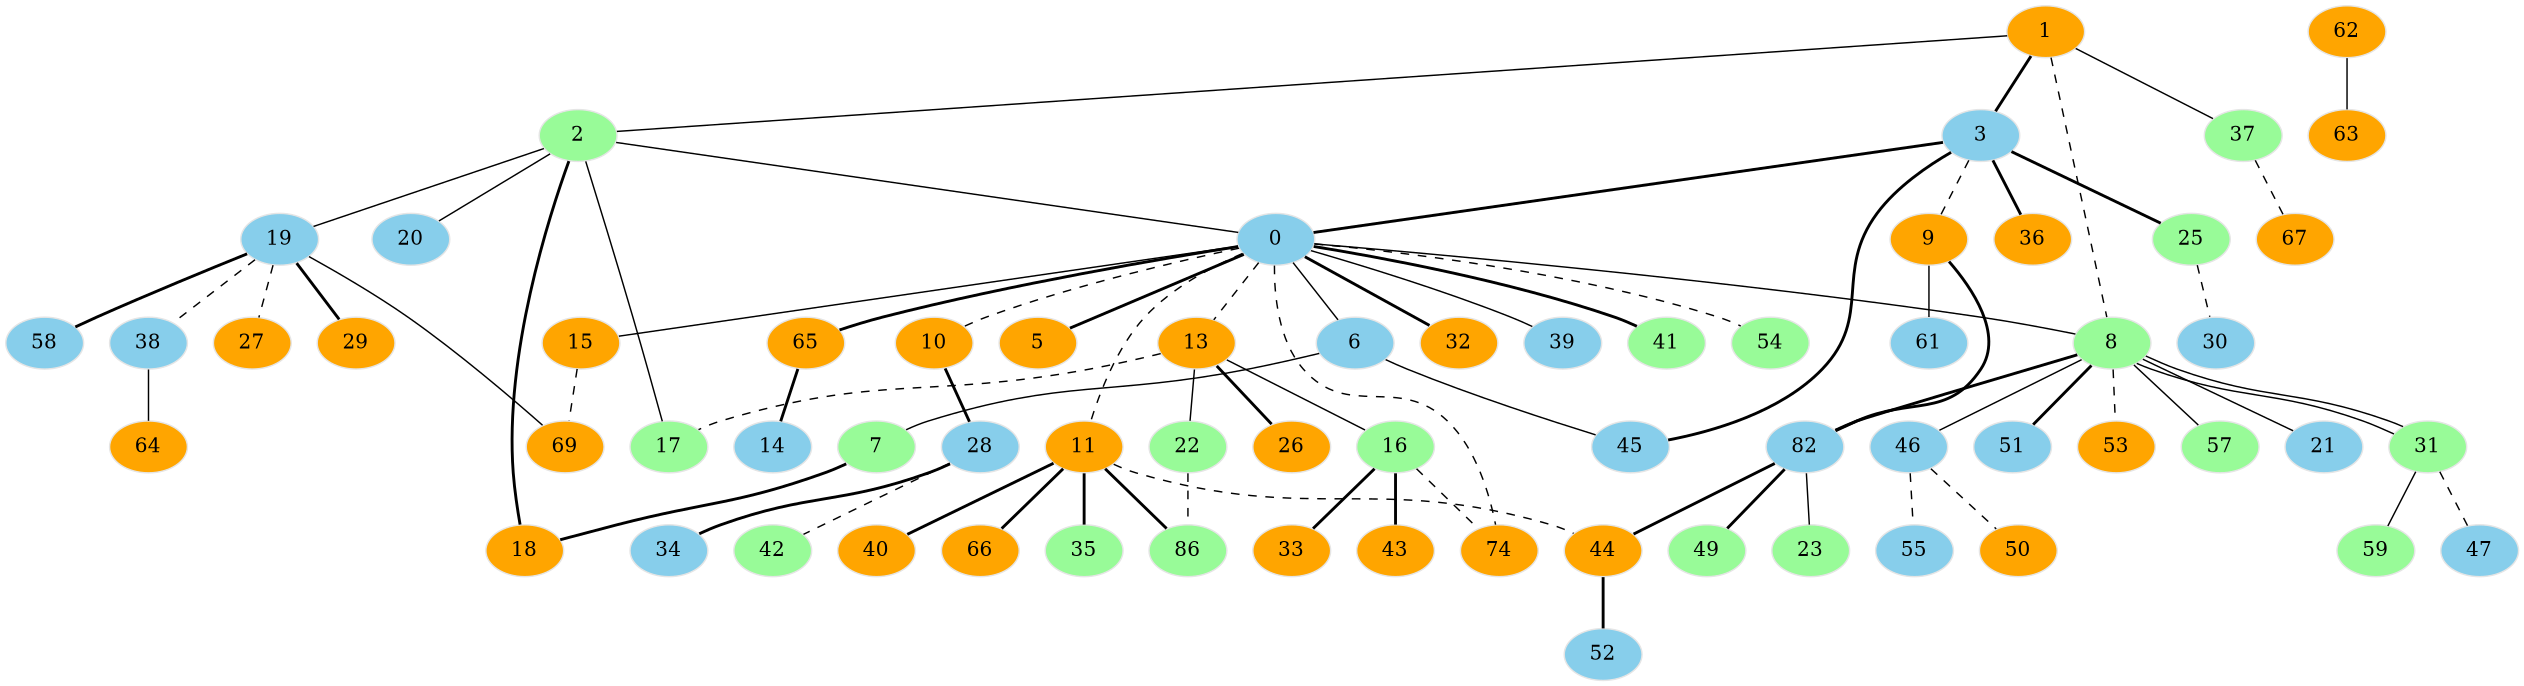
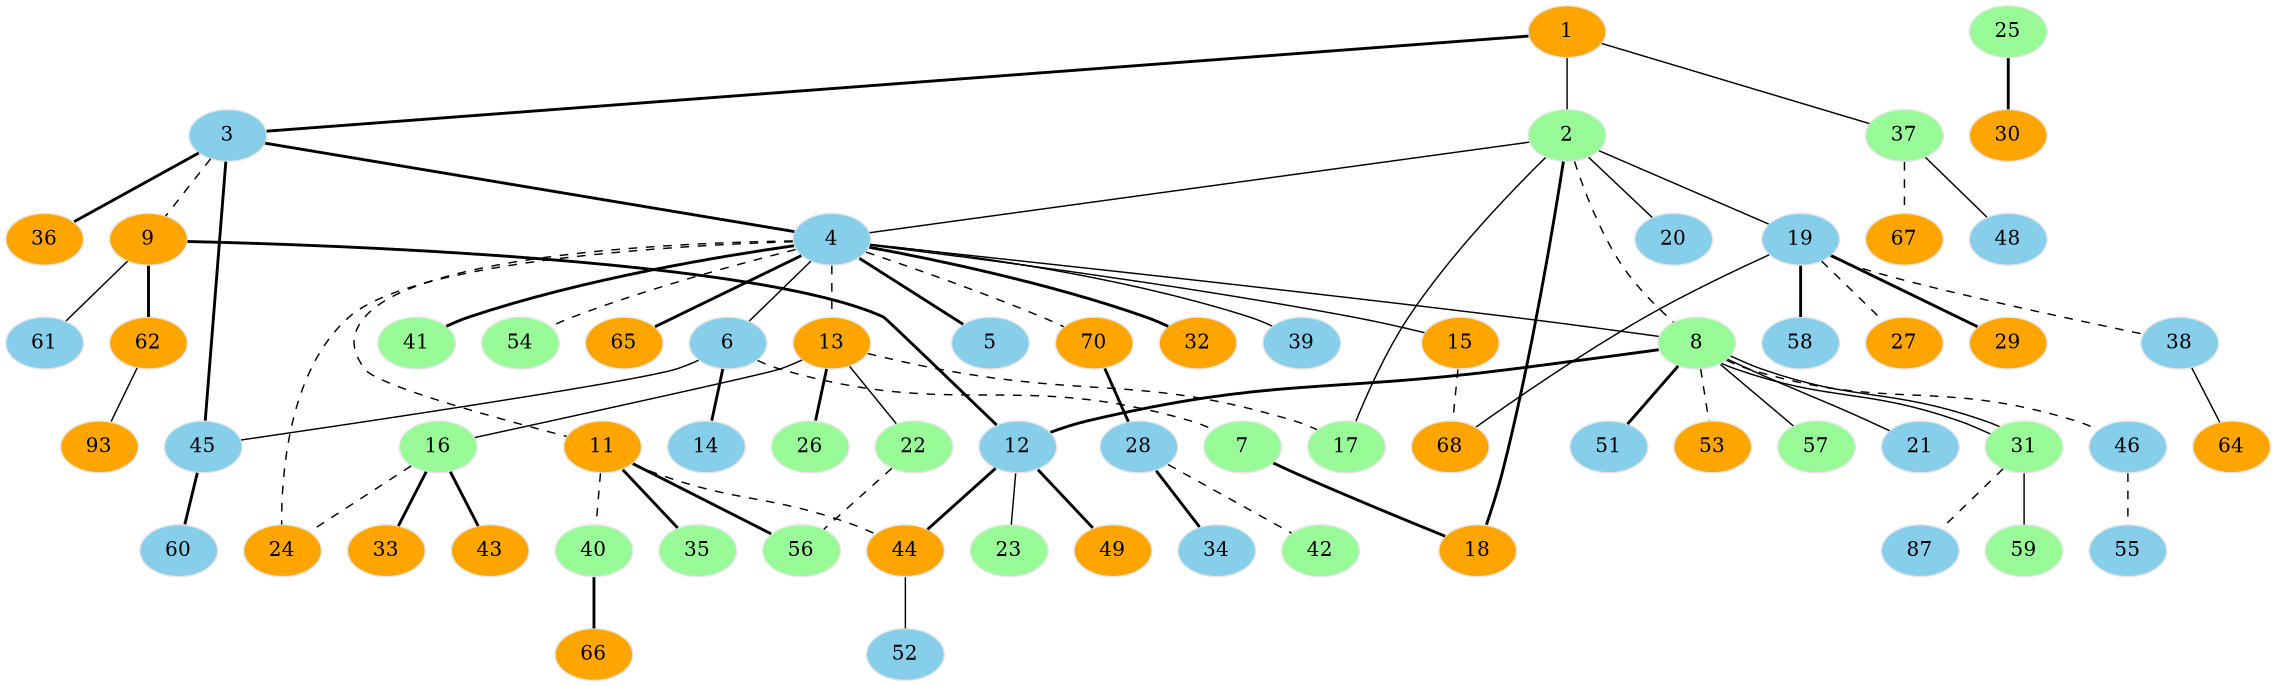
(2347, 136) -> (99, 447)
(2090, 189) -> none
(2082, 200) -> (1612, 249)
(1276, 239) -> (832, 239)
none -> (2008, 239)
none -> (148, 291)
(2204, 291) -> (2008, 84)
(934, 343) -> (1094, 343)
(1038, 343) -> (990, 343)
(2216, 343) -> (2008, 136)
(1122, 386) -> (985, 395)
(790, 394) -> (717, 395)
(2011, 395) -> (1931, 396)
(565, 447) -> (1450, 447)
(1292, 447) -> (810, 447)
(1805, 447) -> (1018, 447)
(980, 499) -> (598, 499)
(1032, 499) -> (594, 603)
none -> (179, 551)
(877, 551) -> (594, 551)
(1188, 551) -> (802, 551)
(1499, 551) -> (283, 551)
(1707, 551) -> (1113, 551)
(2018, 551) -> none
(2480, 551) -> (1920, 551)
(1603, 603) -> (905, 603)
